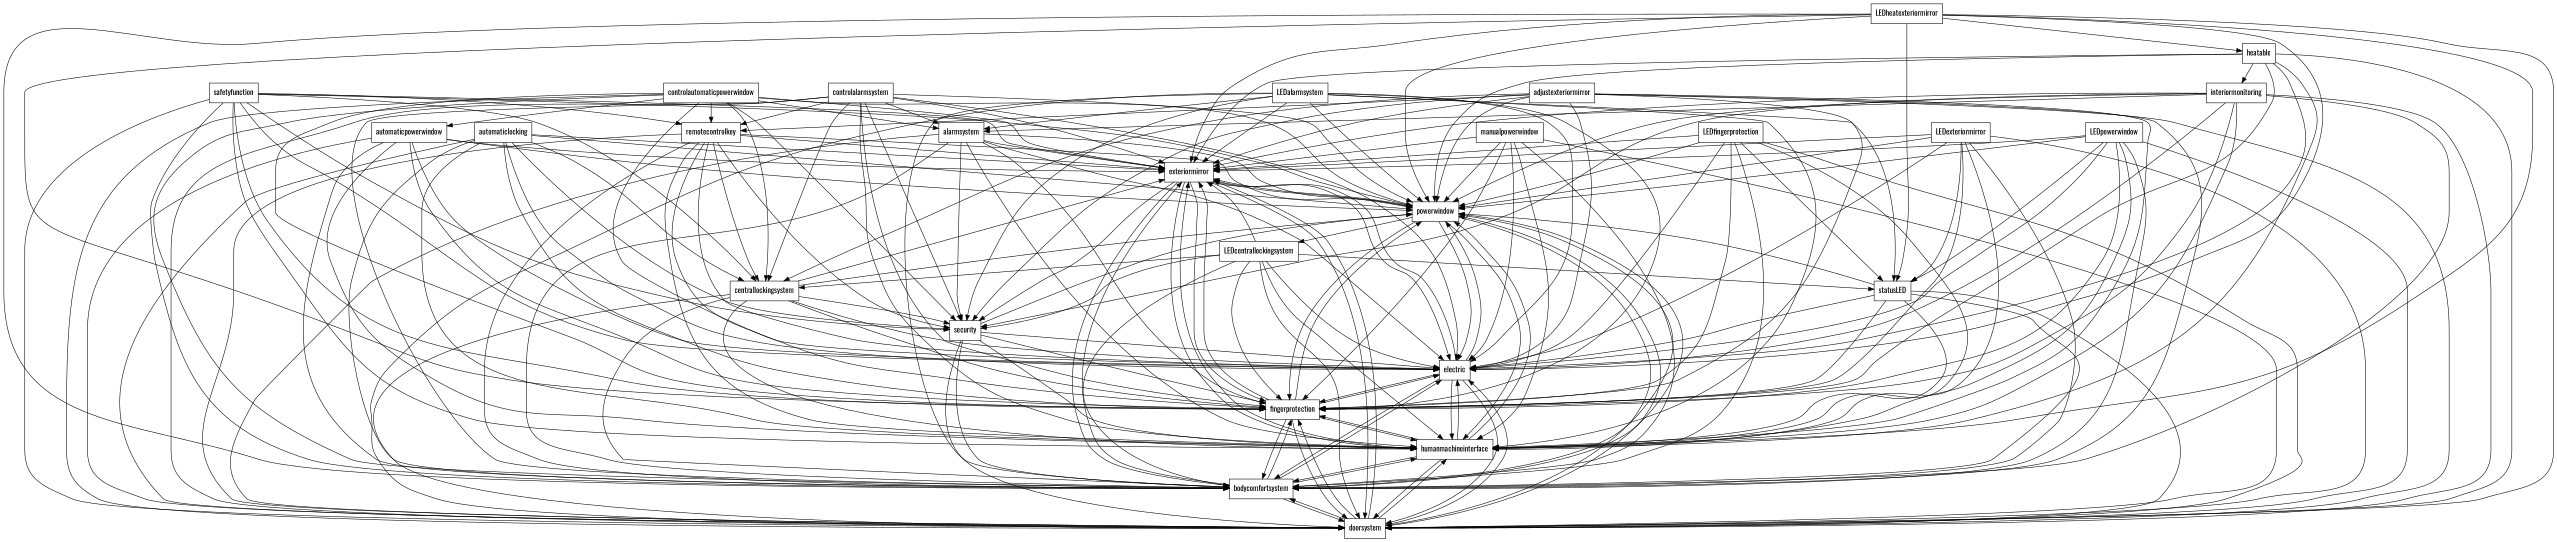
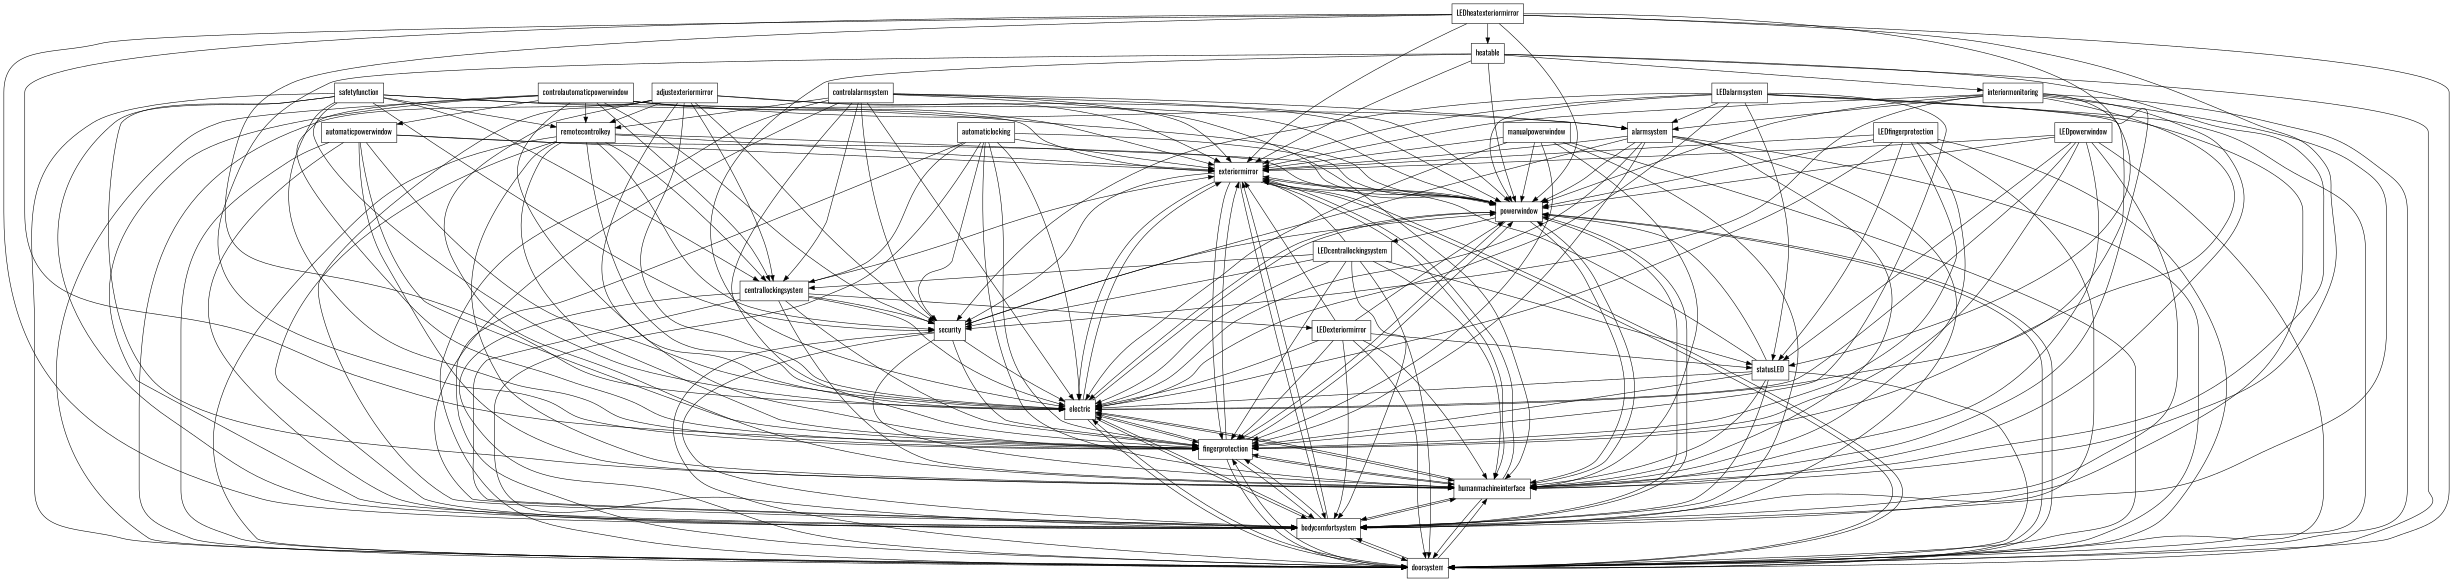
none -> (1513, 229)
(1087, 247) -> (1033, 309)
